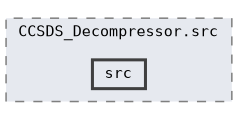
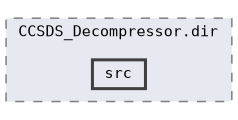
(119, 33) -> (119, 33)
